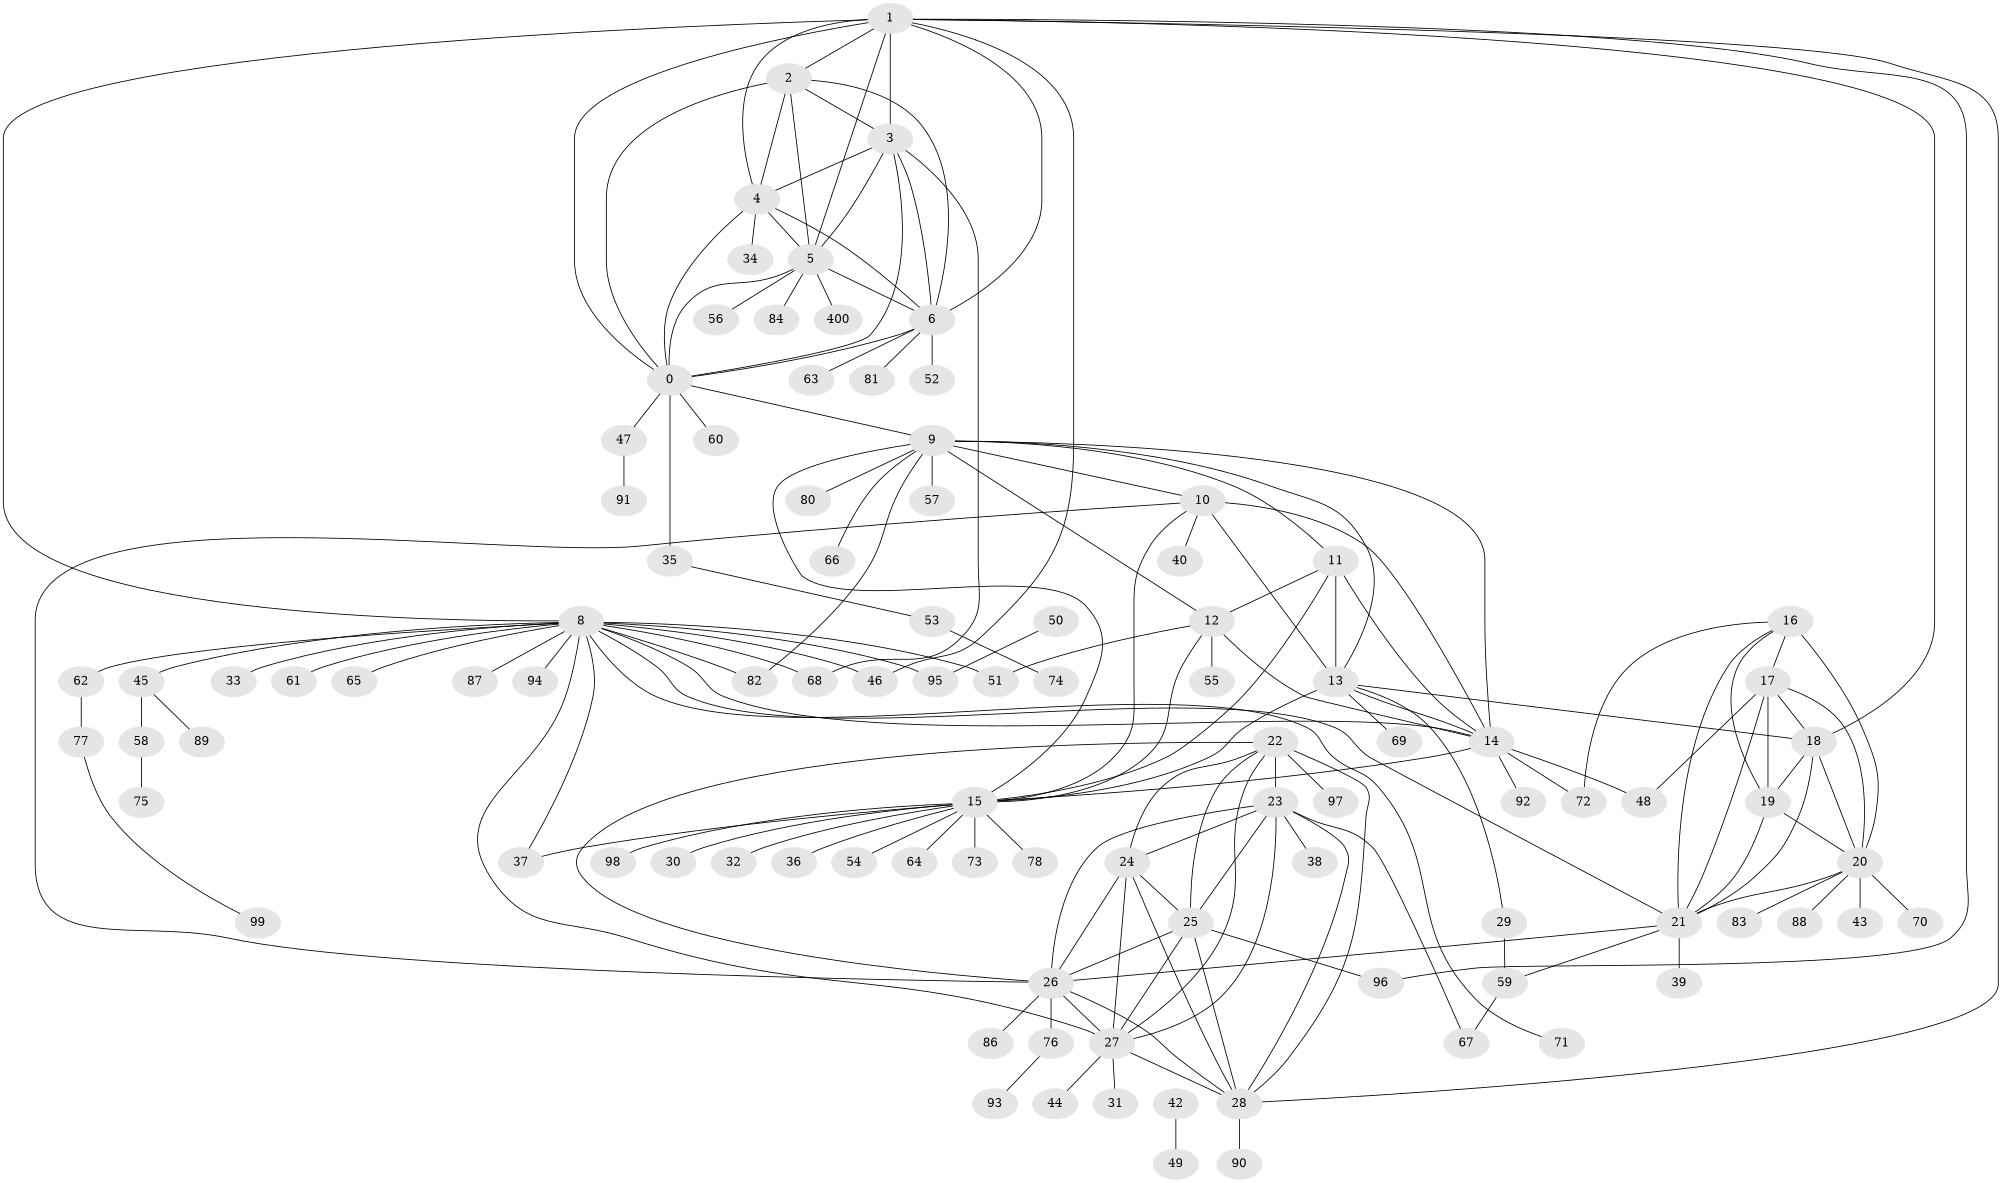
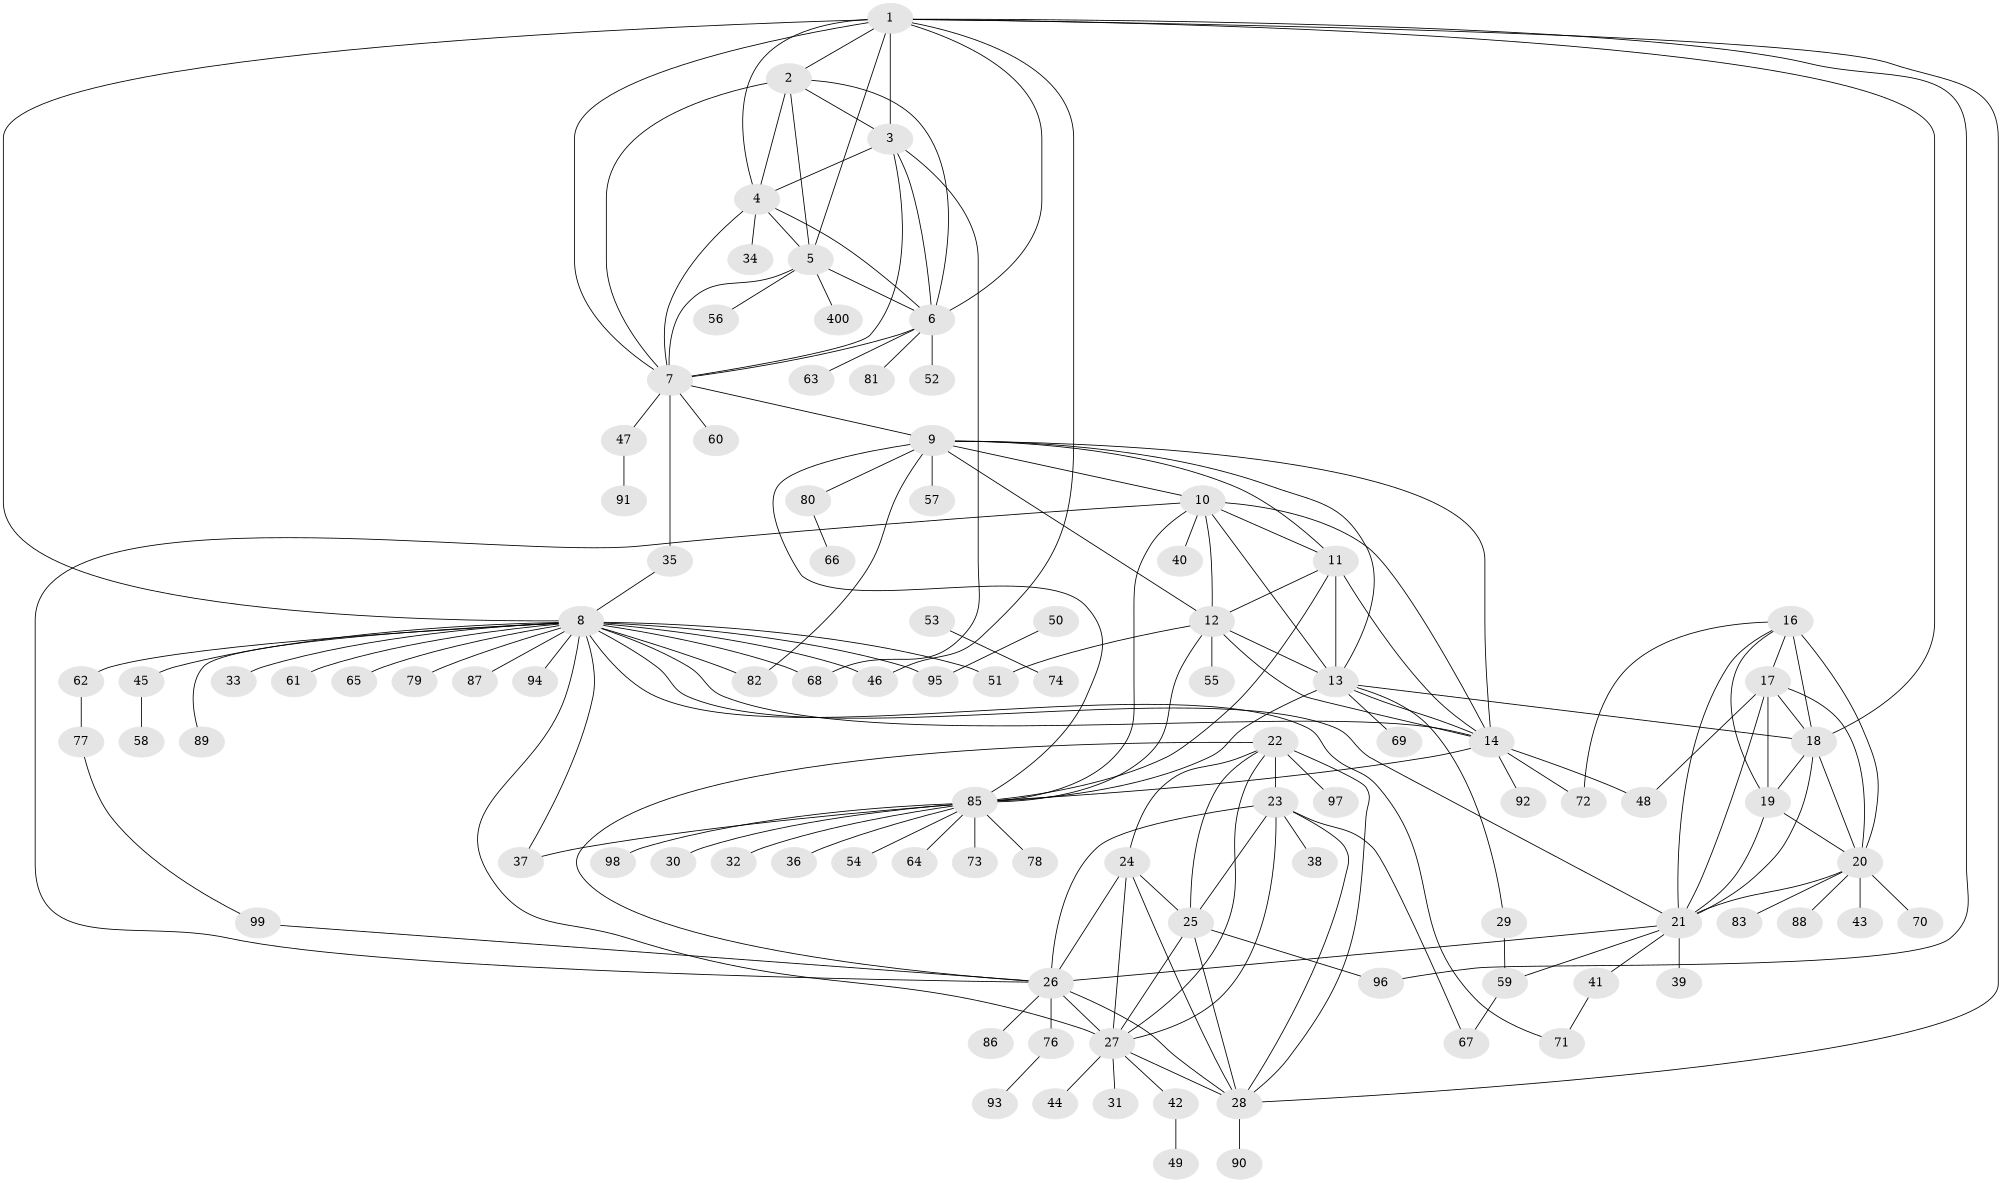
(855, 202) -> none
(776, 320) -> none
(670, 380) -> (670, 380)
(869, 492) -> (822, 535)
none -> (1269, 531)
none -> (1211, 561)
(801, 591) -> (626, 591)
none -> (1272, 651)
none -> (415, 682)
none -> (1802, 682)
(172, 712) -> (348, 638)
(142, 802) -> none
(975, 802) -> (975, 802)
(1207, 830) -> none
(1126, 951) -> (654, 953)
none -> (1596, 983)
none -> (1144, 1074)
